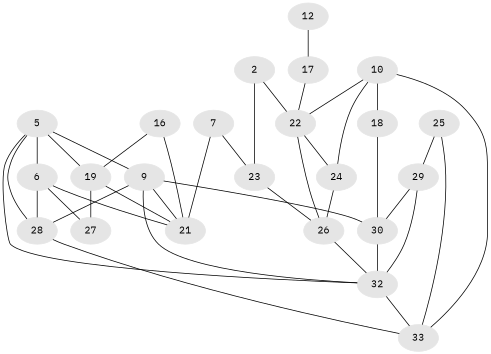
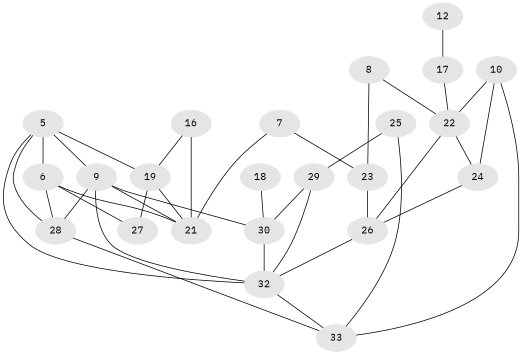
(255, 70) -> (369, 70)
(377, 97) -> none
